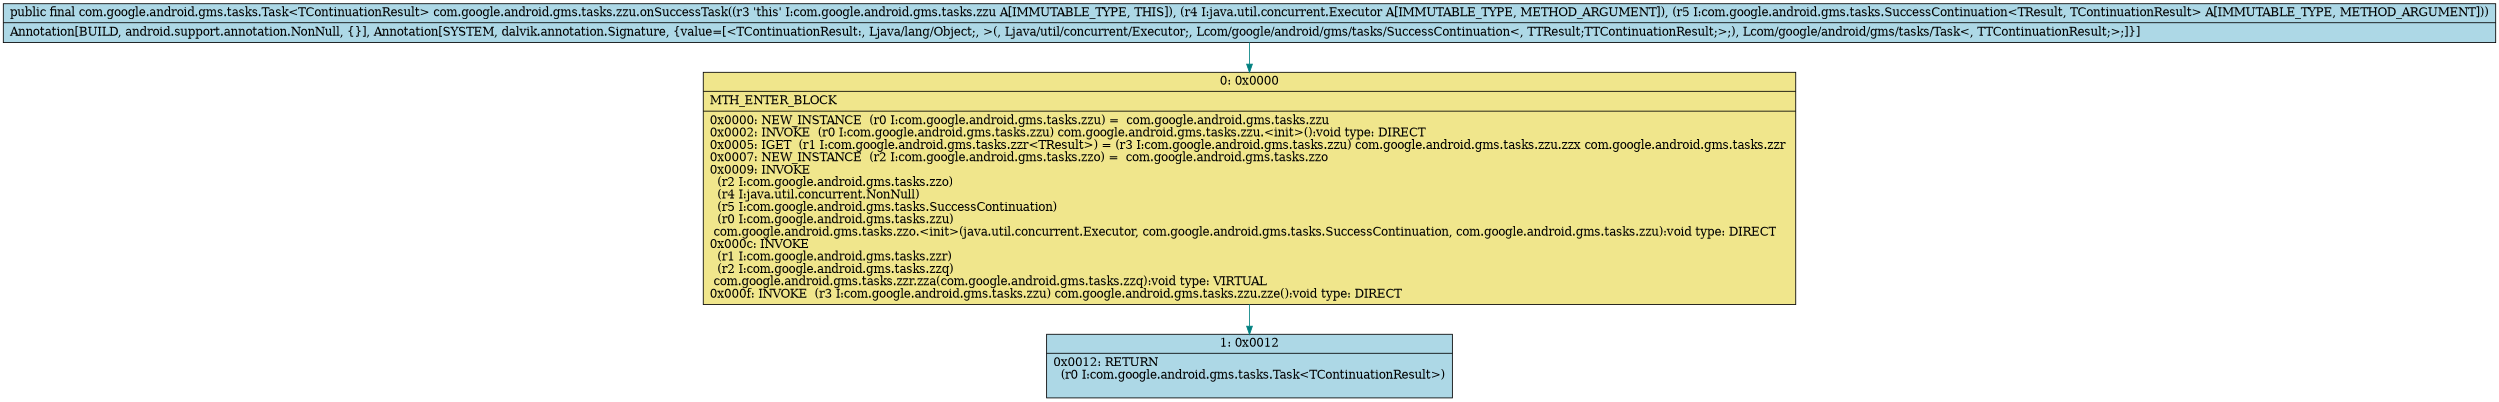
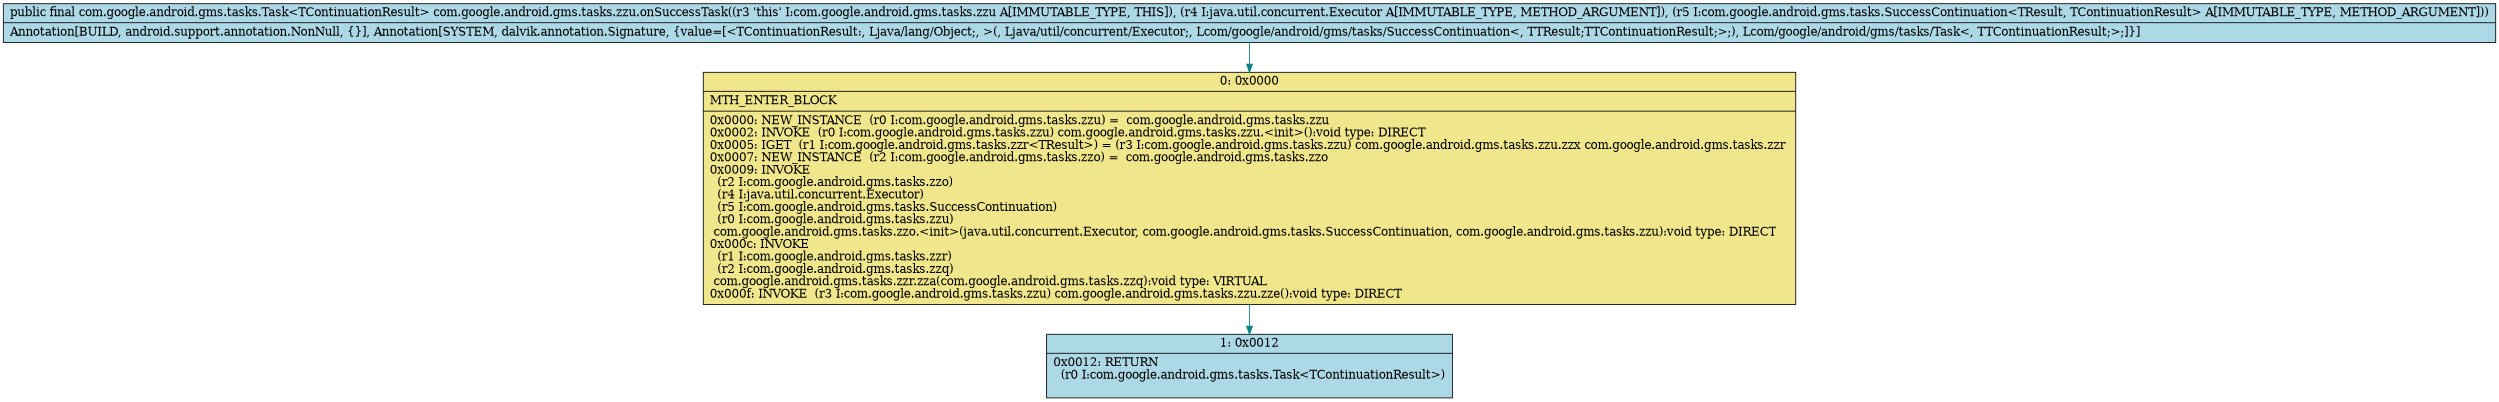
(815, 195) -> (817, 195)
